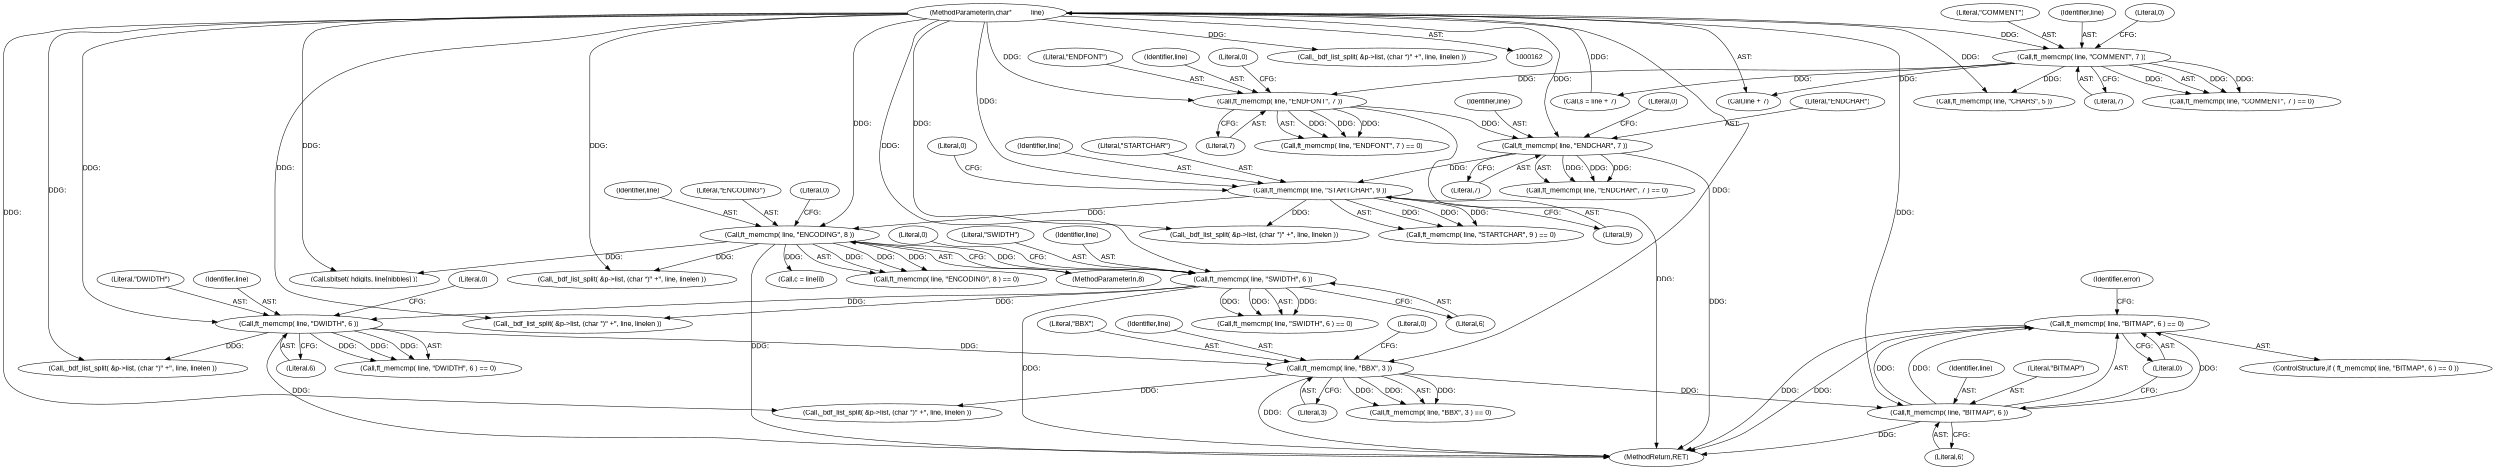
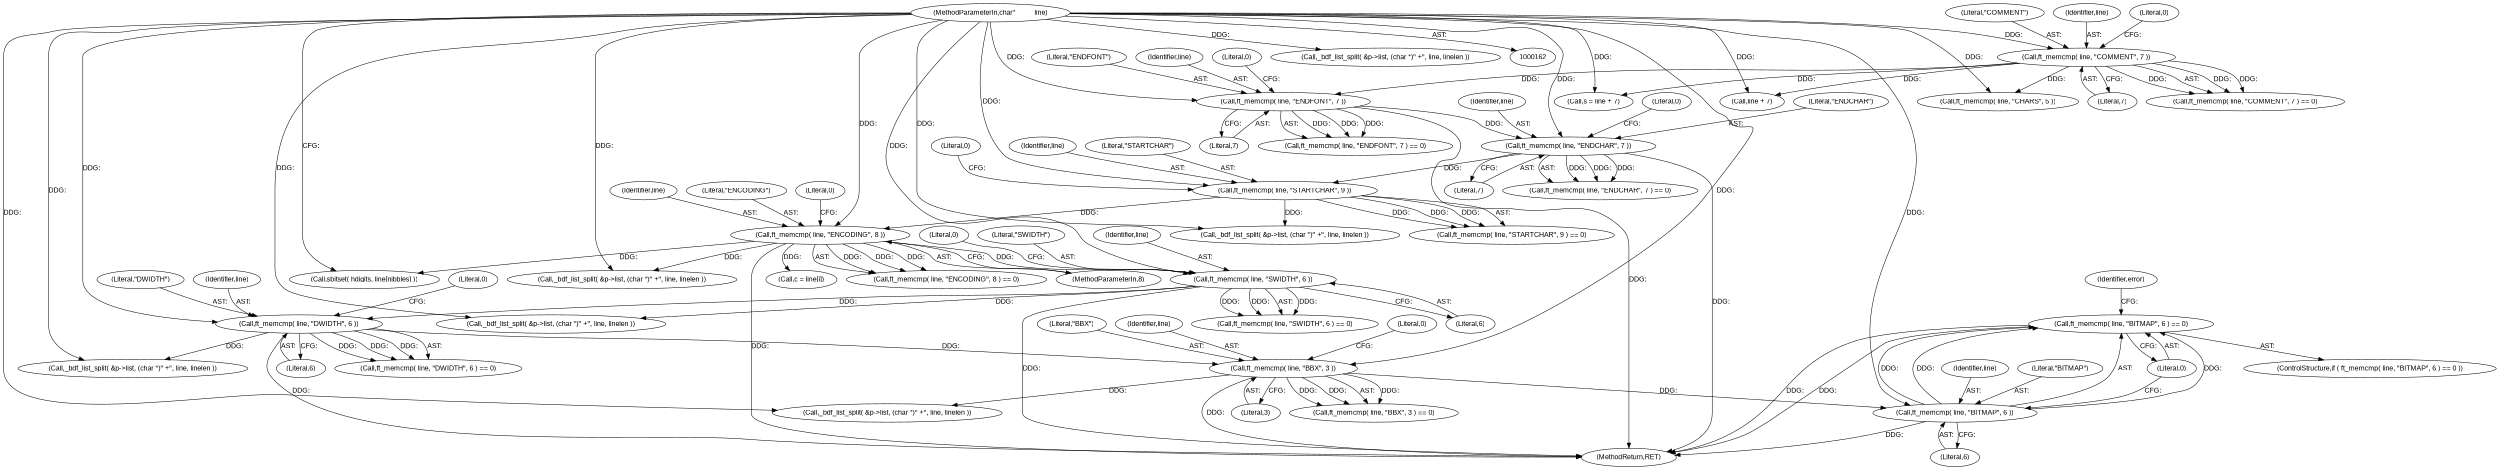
(1356, 16) -> (1355, 16)
(1746, 57) -> (1747, 57)
(313, 146) -> (312, 146)
(1618, 235) -> none
